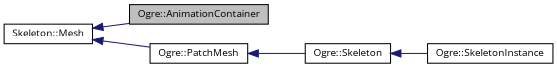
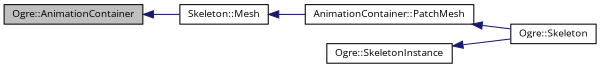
(116, 25) -> (167, 14)
(199, 53) -> (390, 14)
(414, 53) -> (487, 42)
